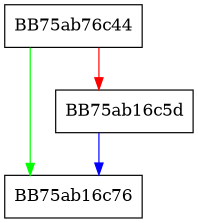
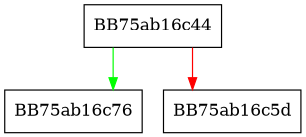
(73, 26) -> (153, 26)
(99, 148) -> none
